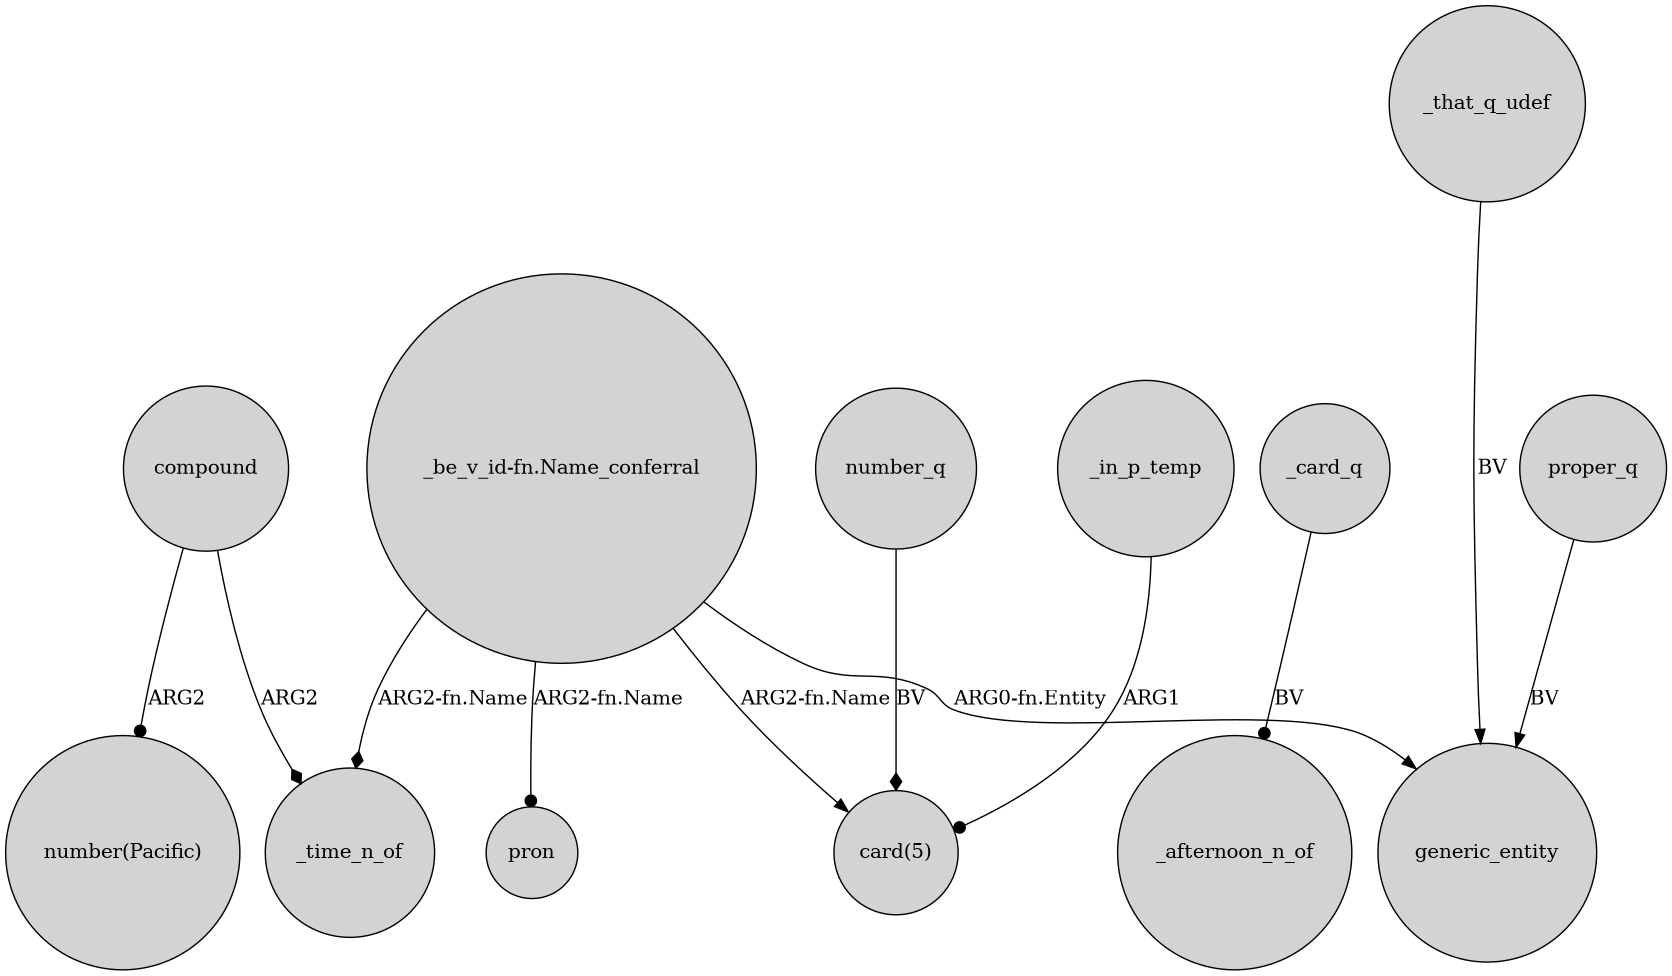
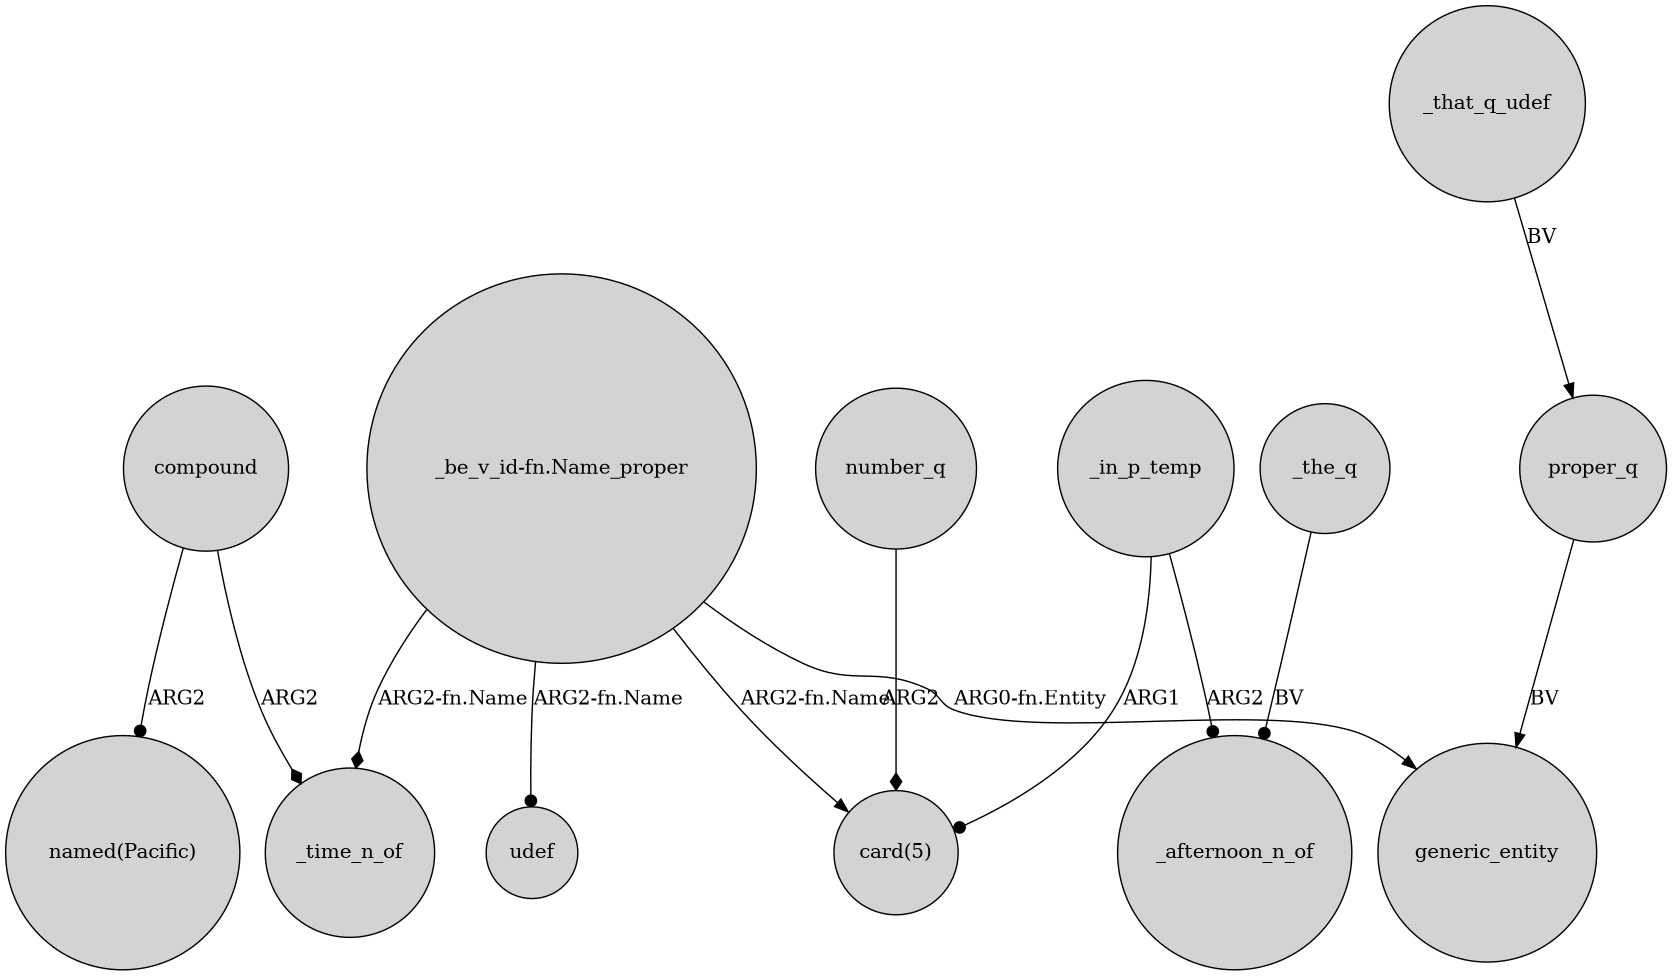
(1474, 466) -> (1542, 291)
(562, 469) -> (562, 469)
(1325, 469) -> (1325, 469)
none -> (1192, 639)
(911, 699) -> (911, 699)
(123, 853) -> (123, 853)
(532, 853) -> (532, 853)
